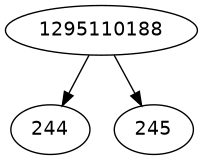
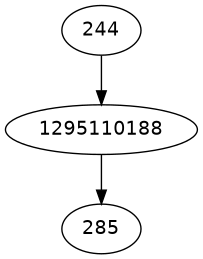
(79, 74) -> (101, 73)
(154, 130) -> (101, 229)
